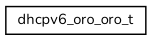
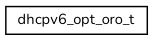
(76, 20) -> (77, 20)
